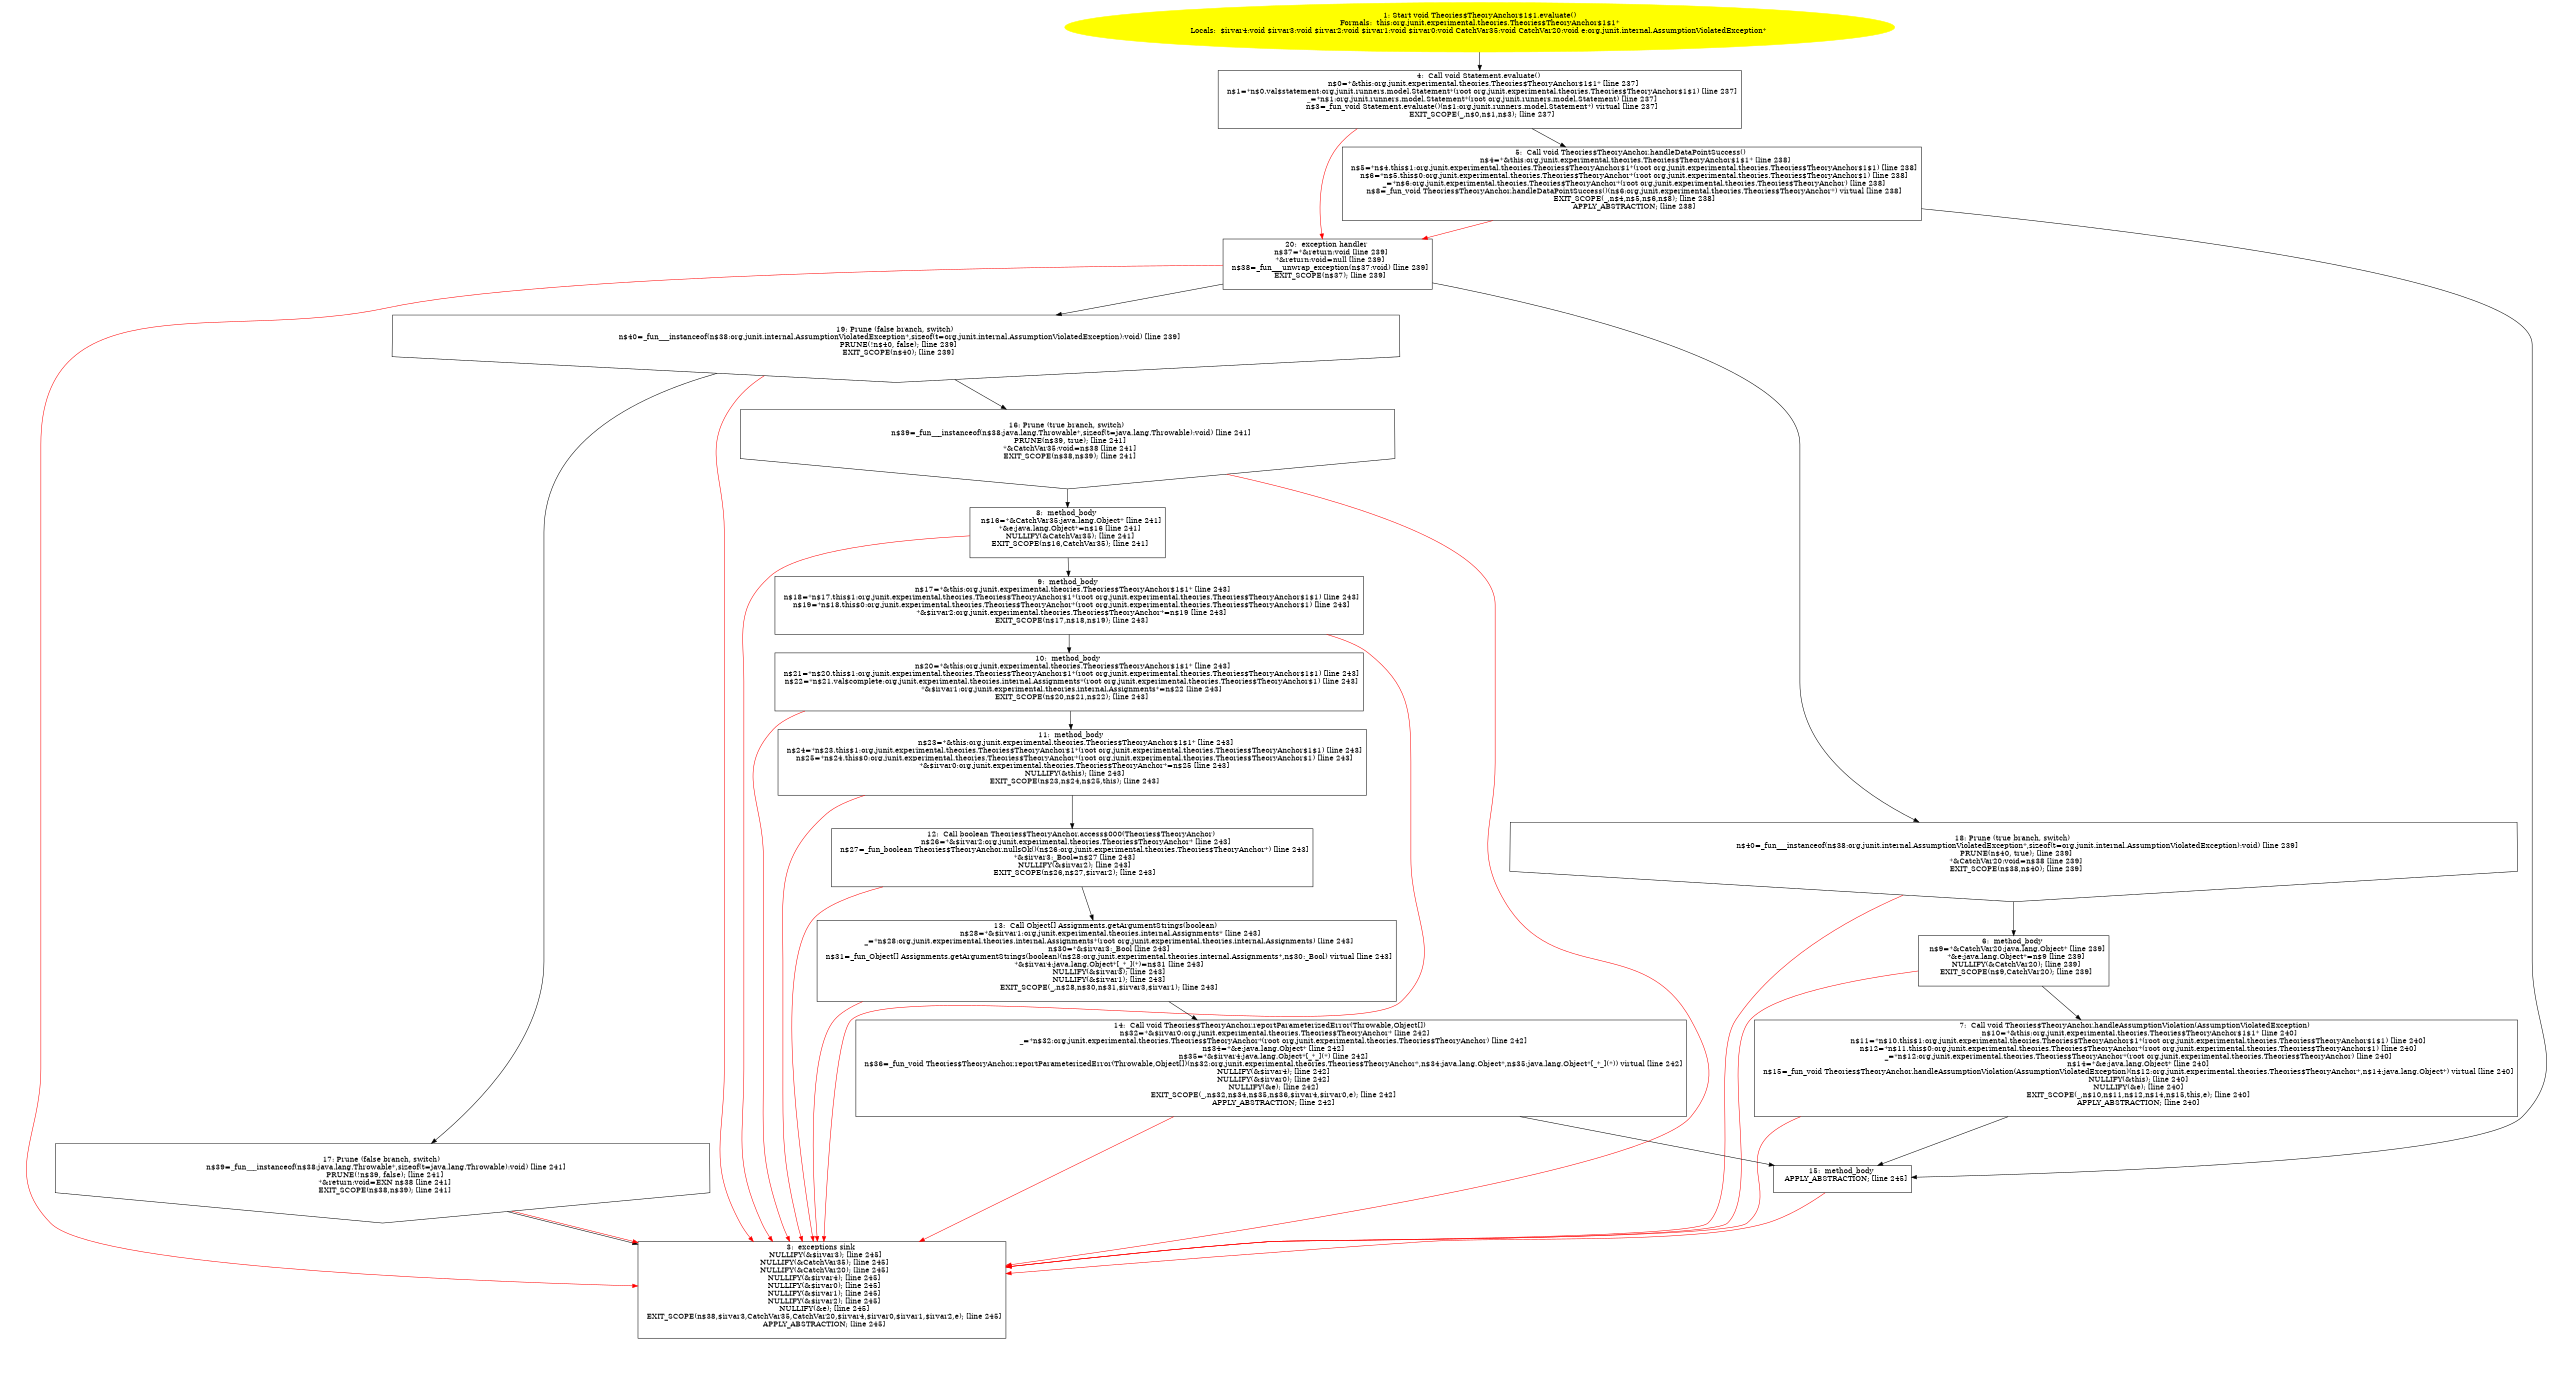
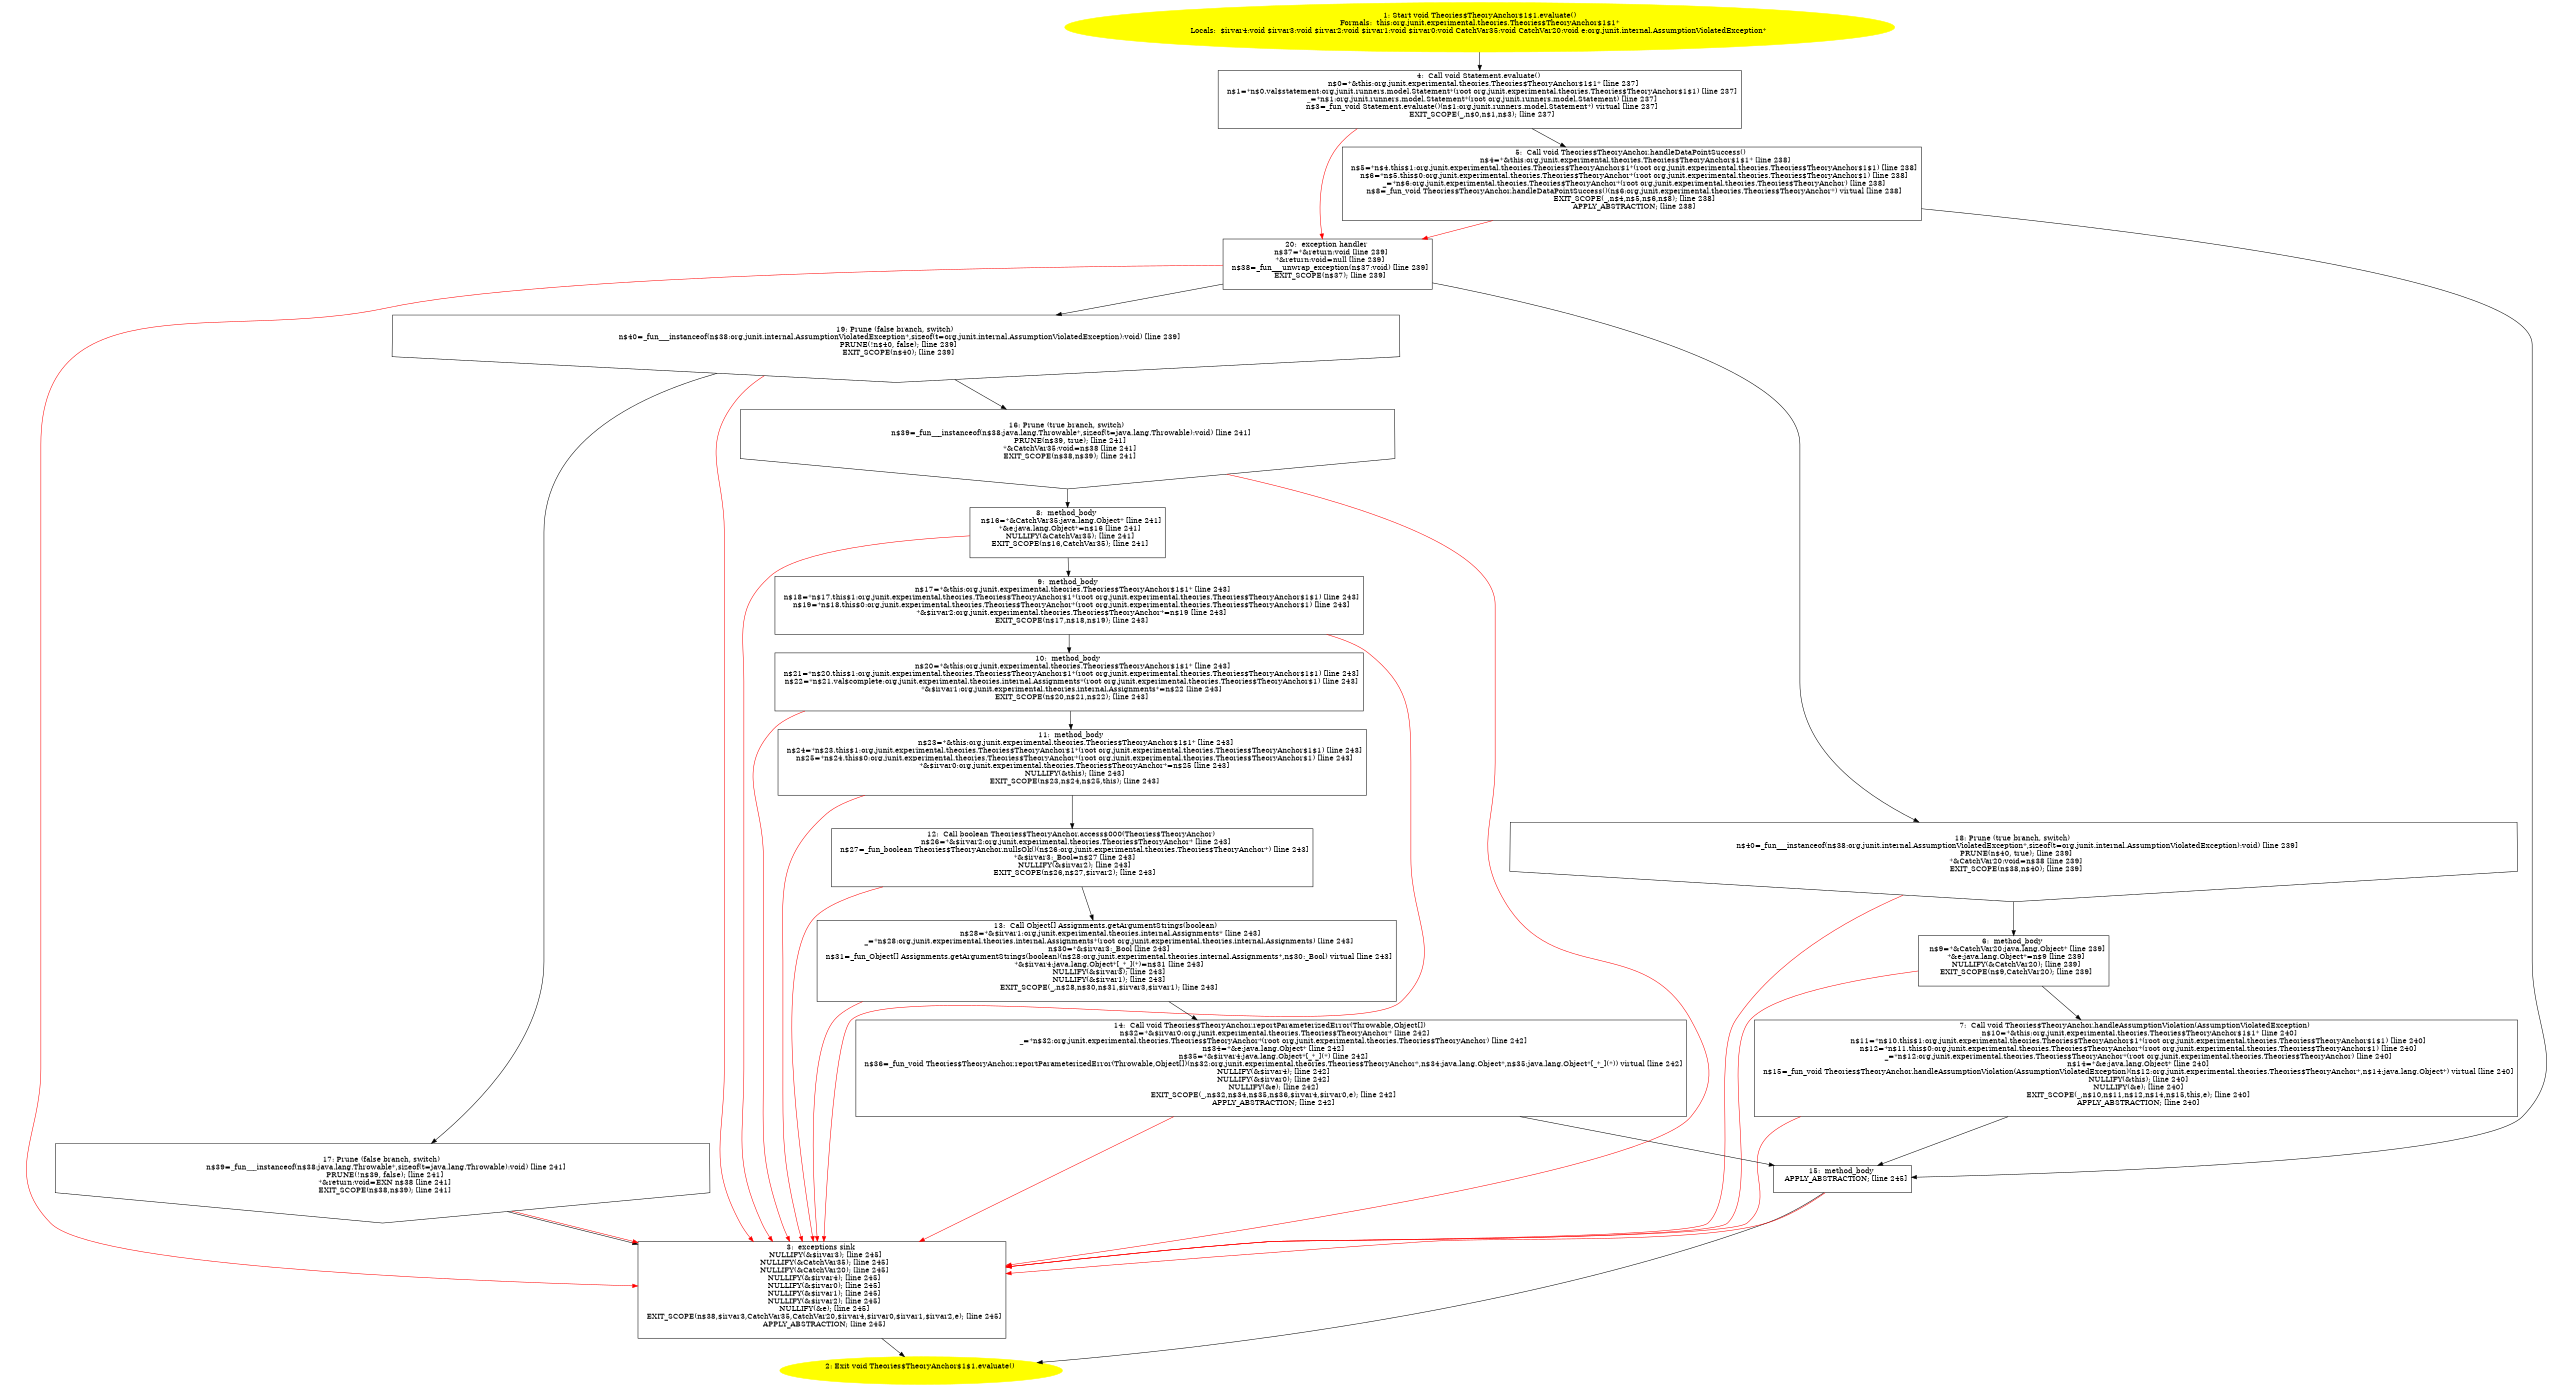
none -> (921, 1371)
